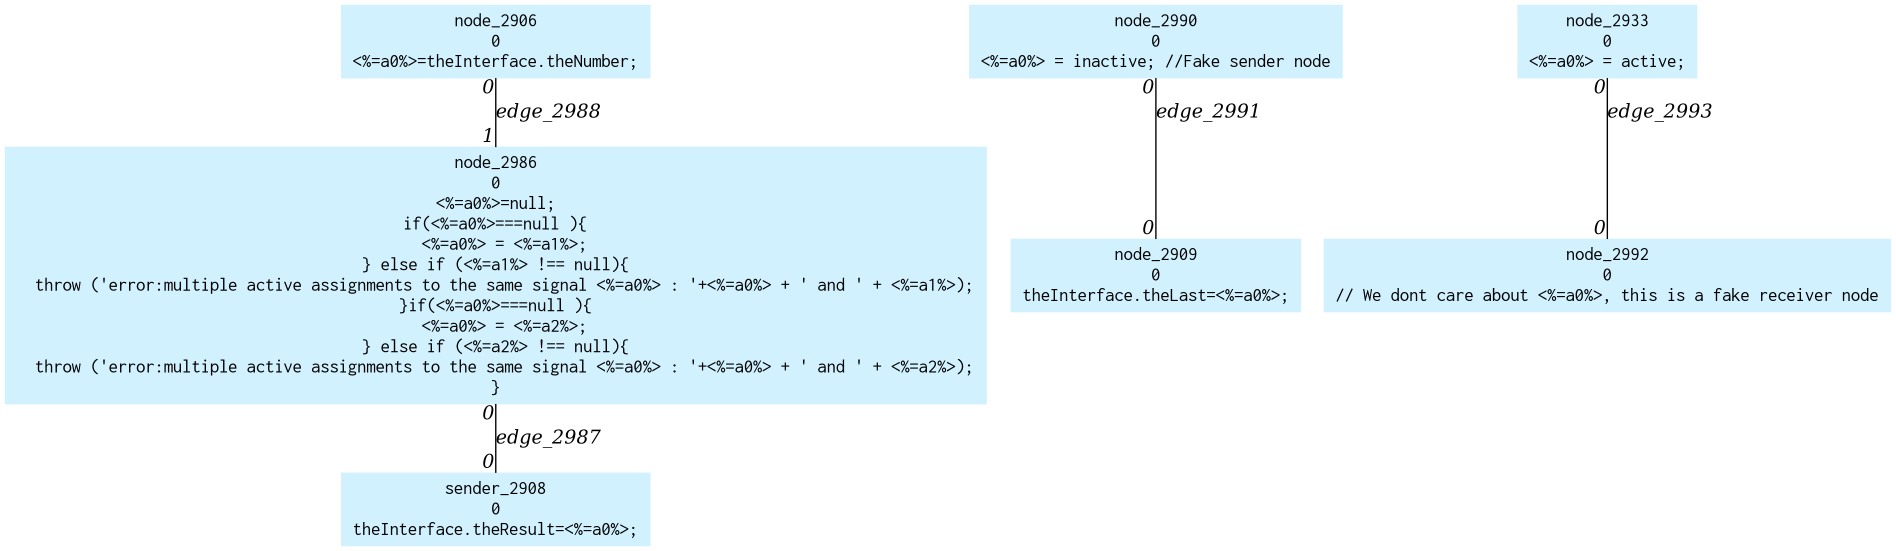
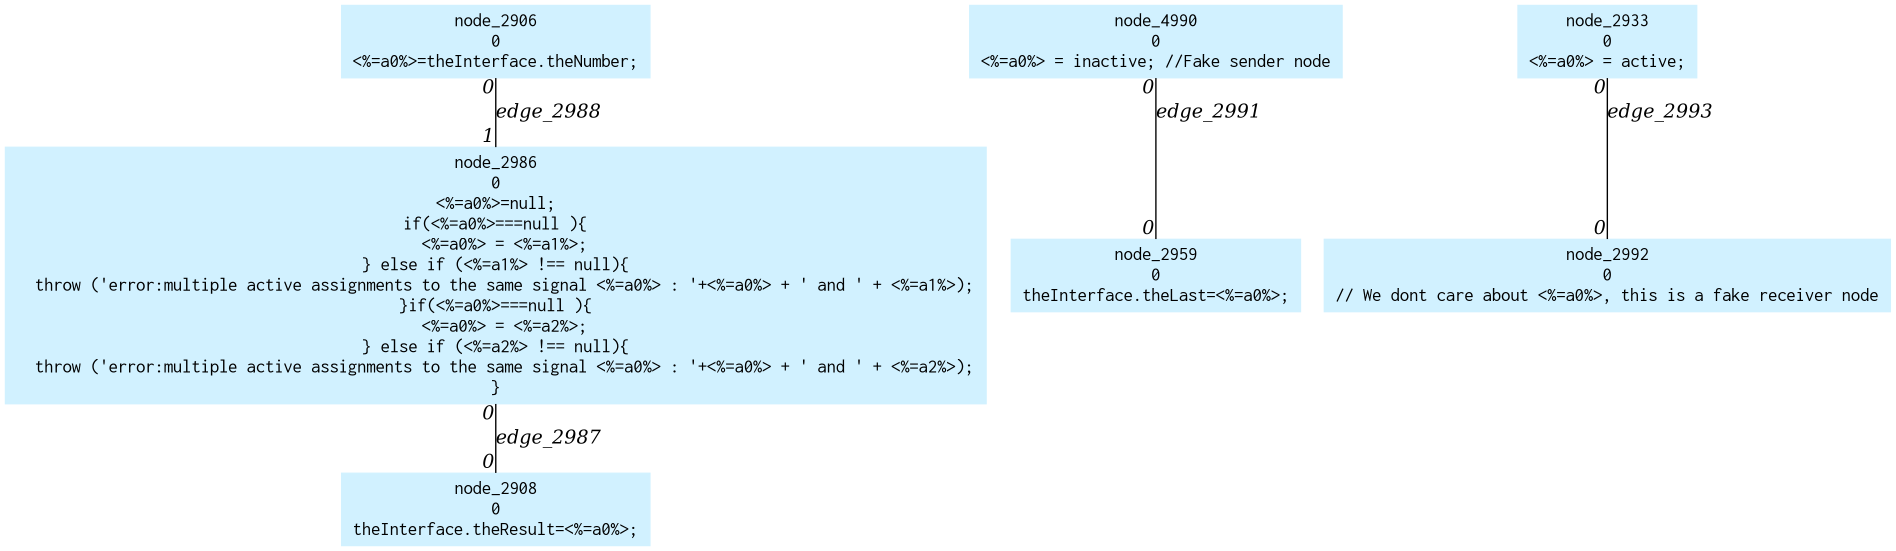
(1156, 42) -> (1156, 42)
(1156, 276) -> (1156, 276)
(496, 509) -> (496, 509)
